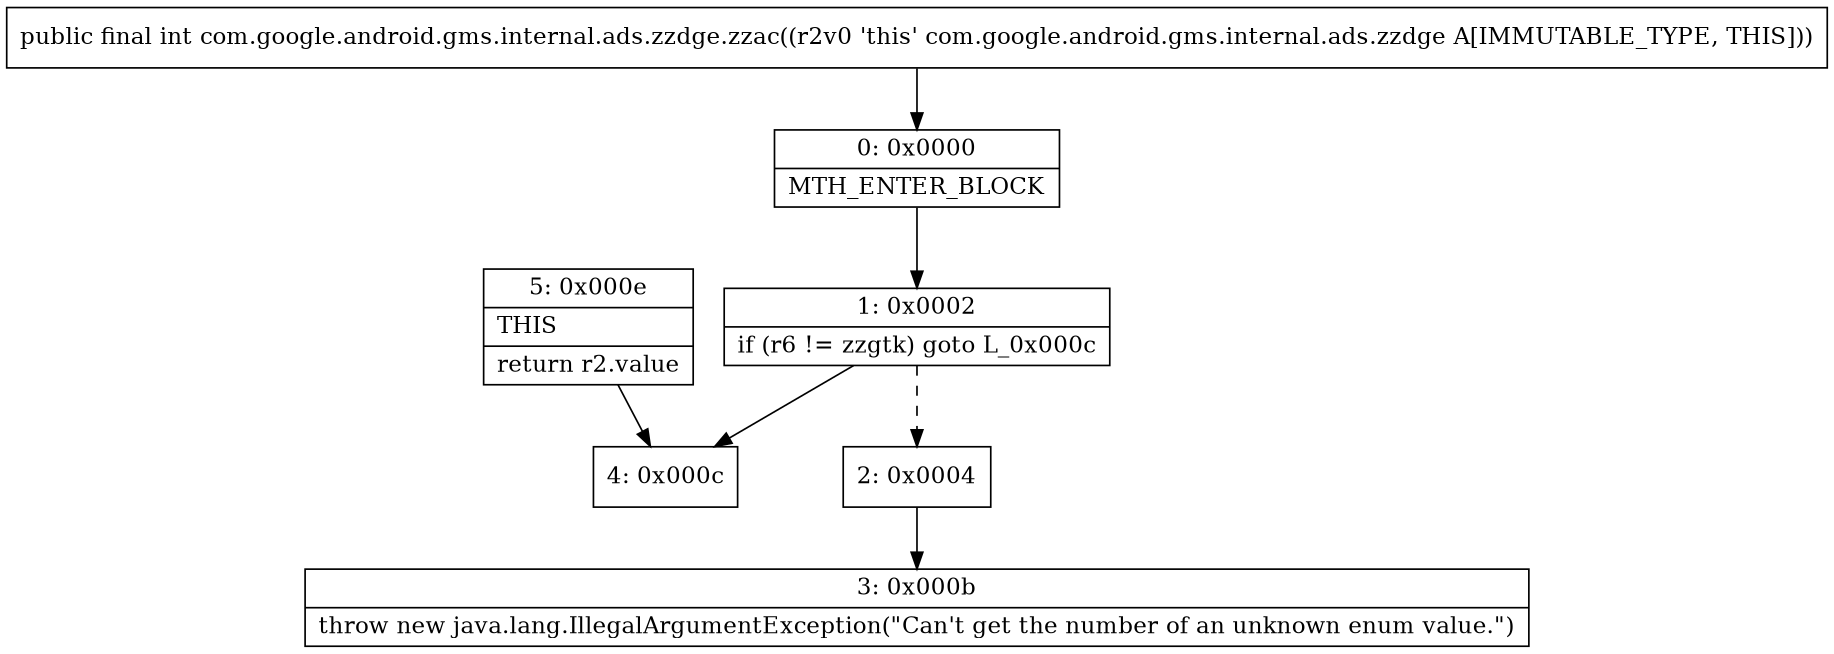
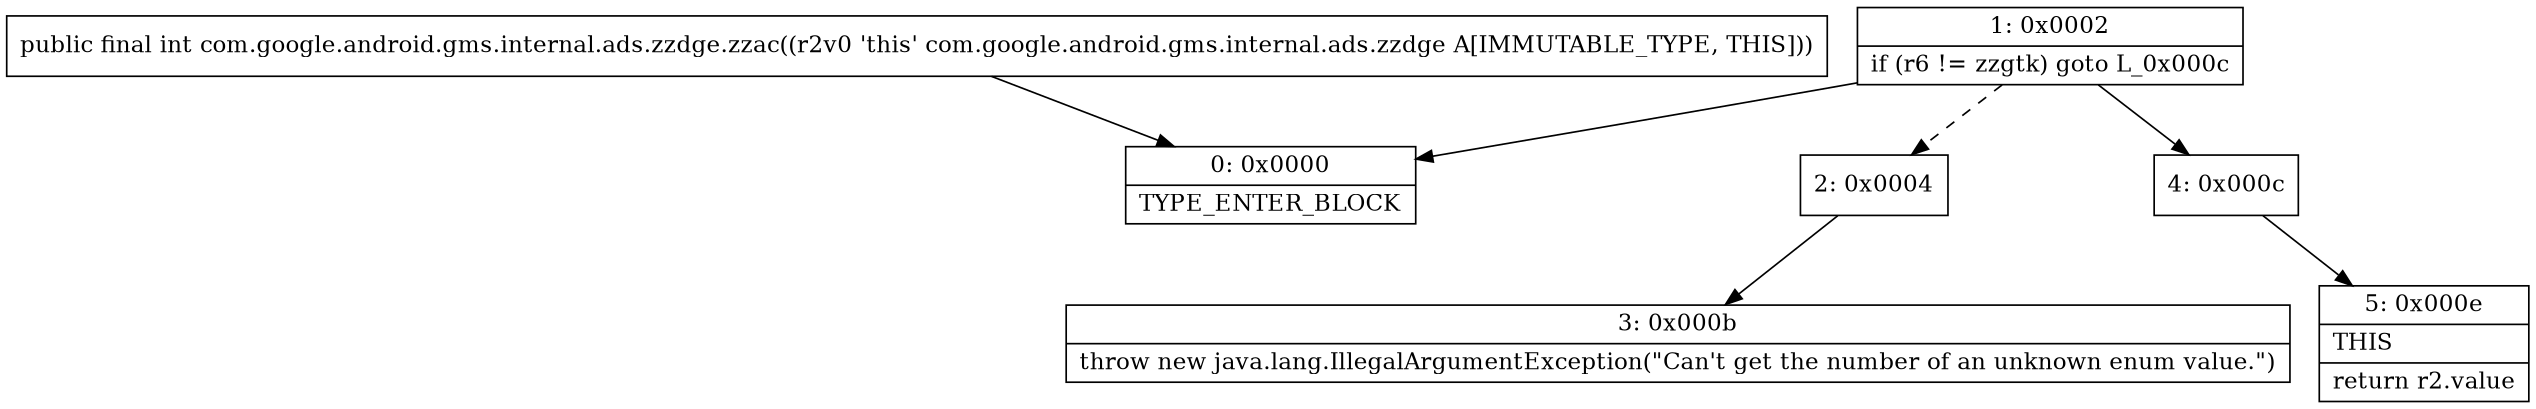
(917, 187) -> (1271, 204)
(917, 239) -> (1645, 120)
(630, 408) -> (2301, 245)
